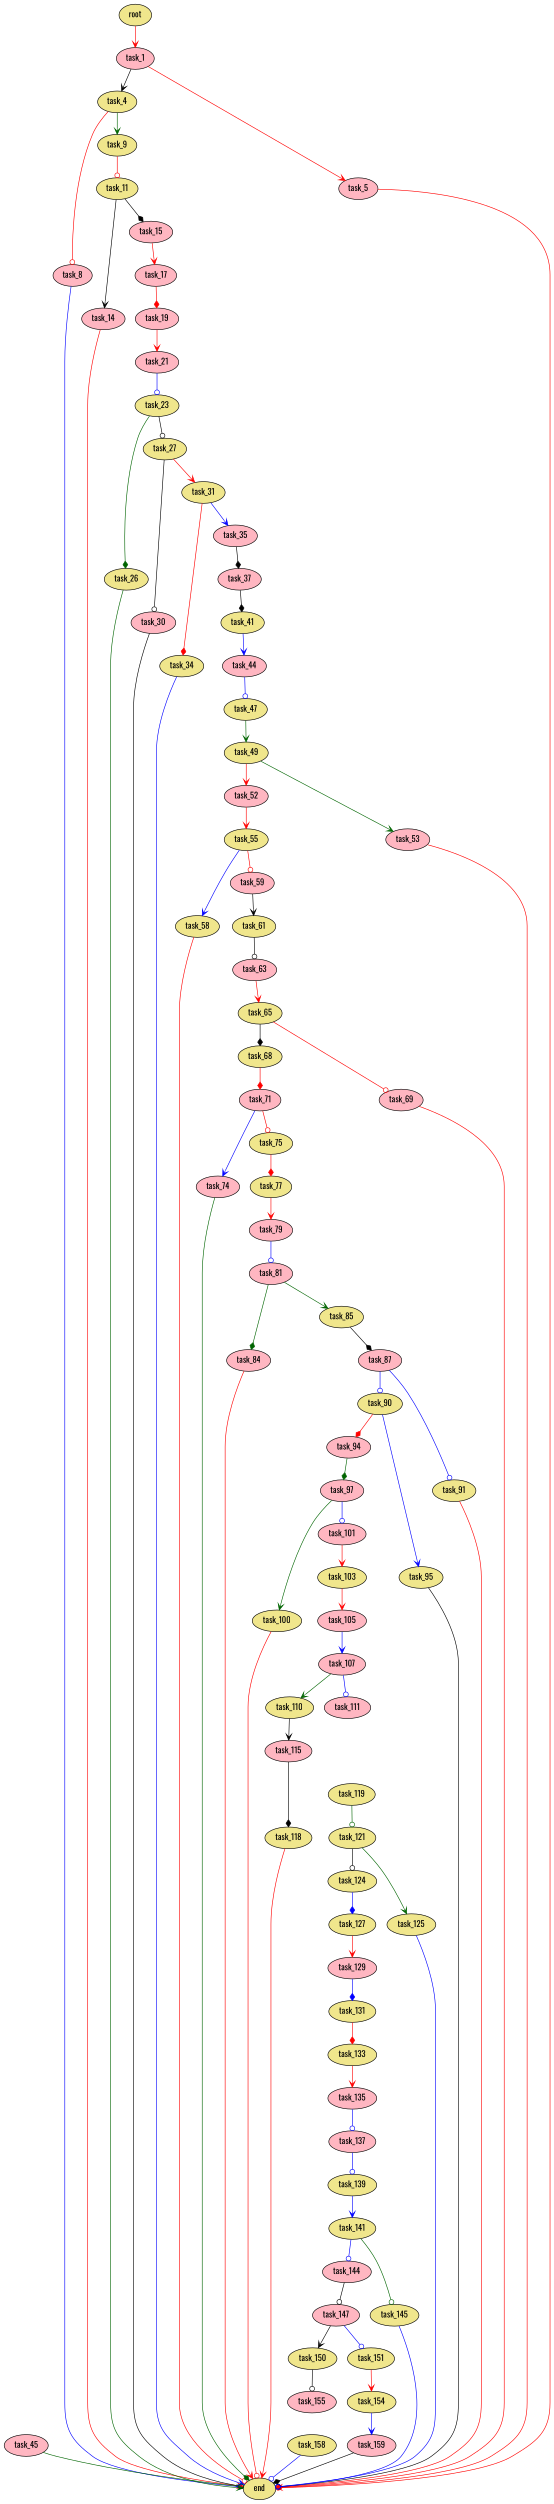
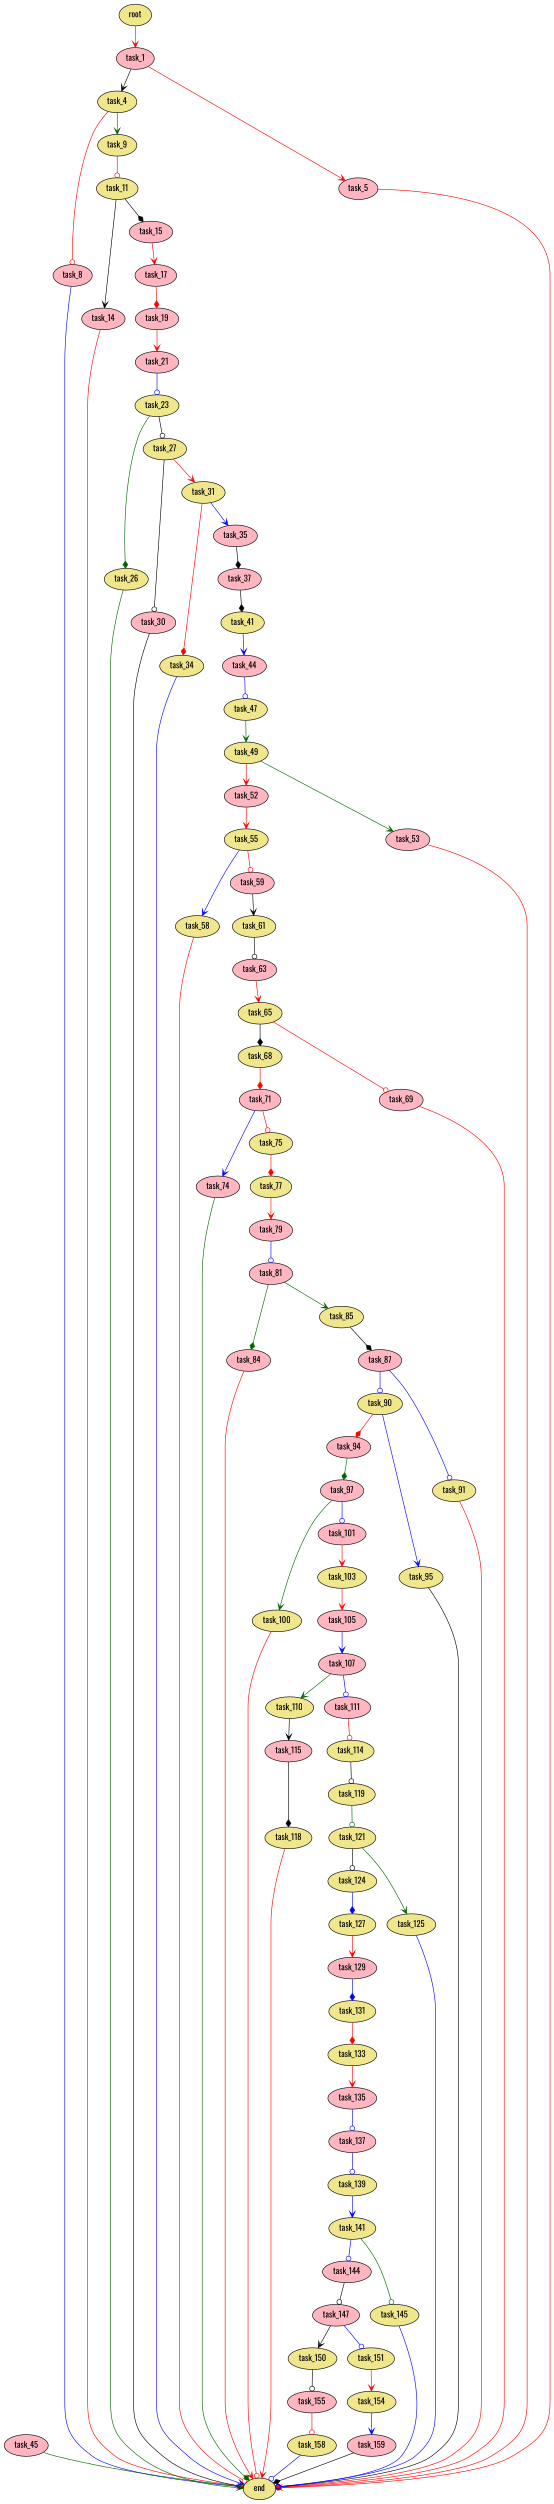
none -> (351, 1751)
none -> (312, 2421)
